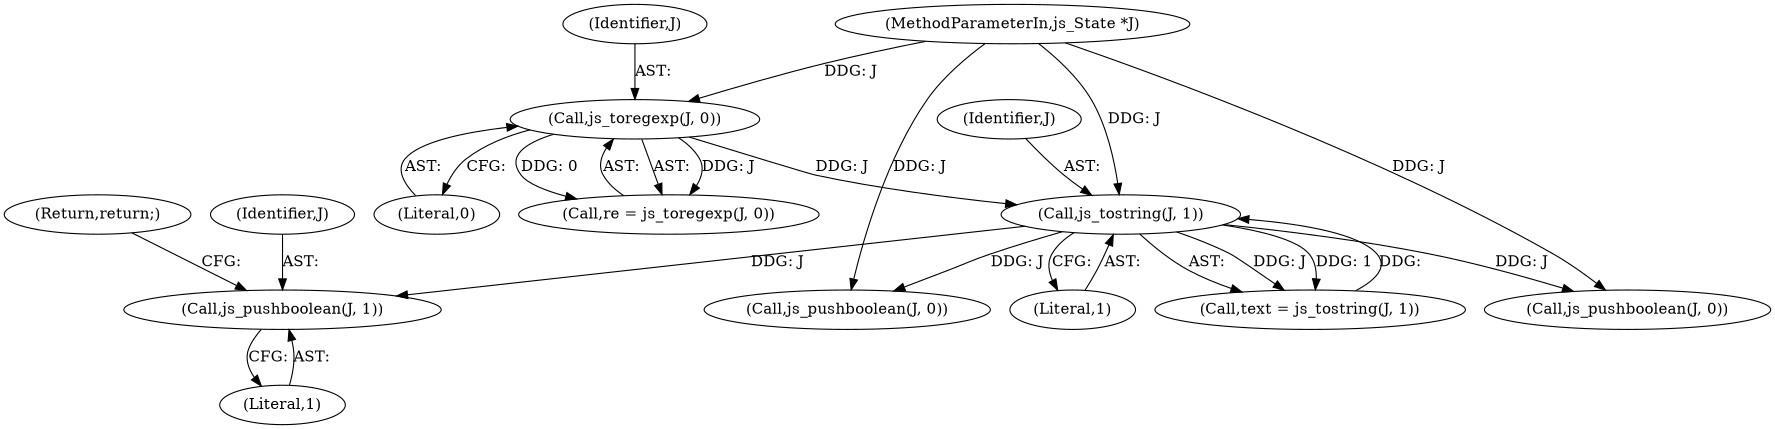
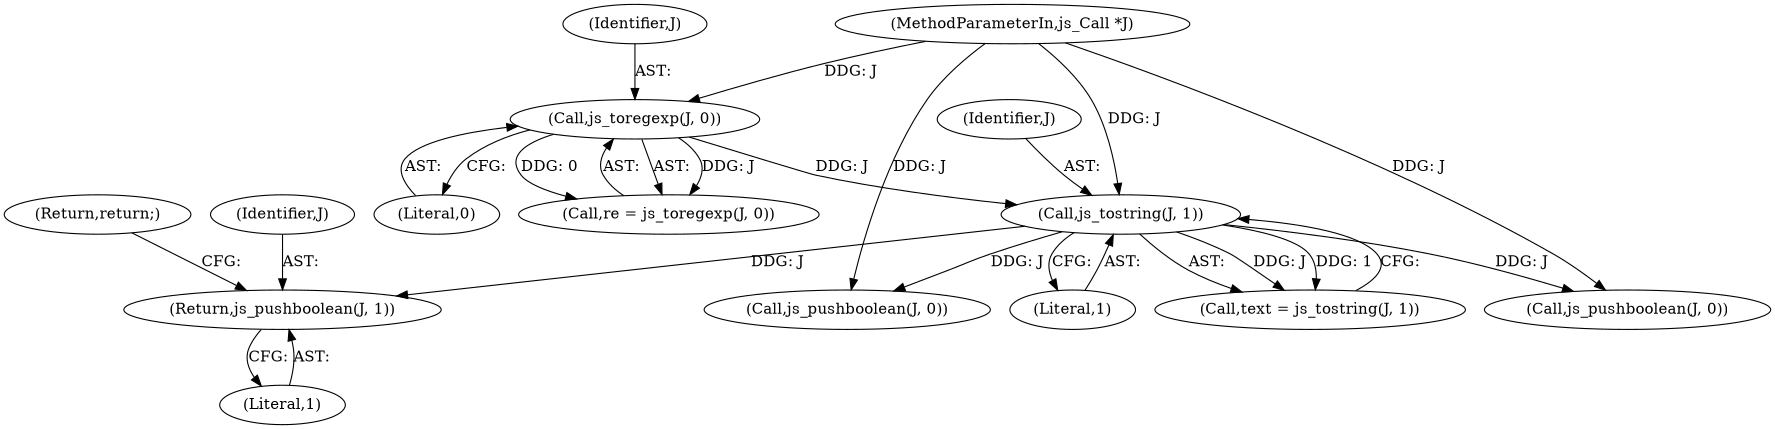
(1013, 24) -> (1013, 24)
(1403, 262) -> (1403, 262)
(283, 310) -> (283, 310)
